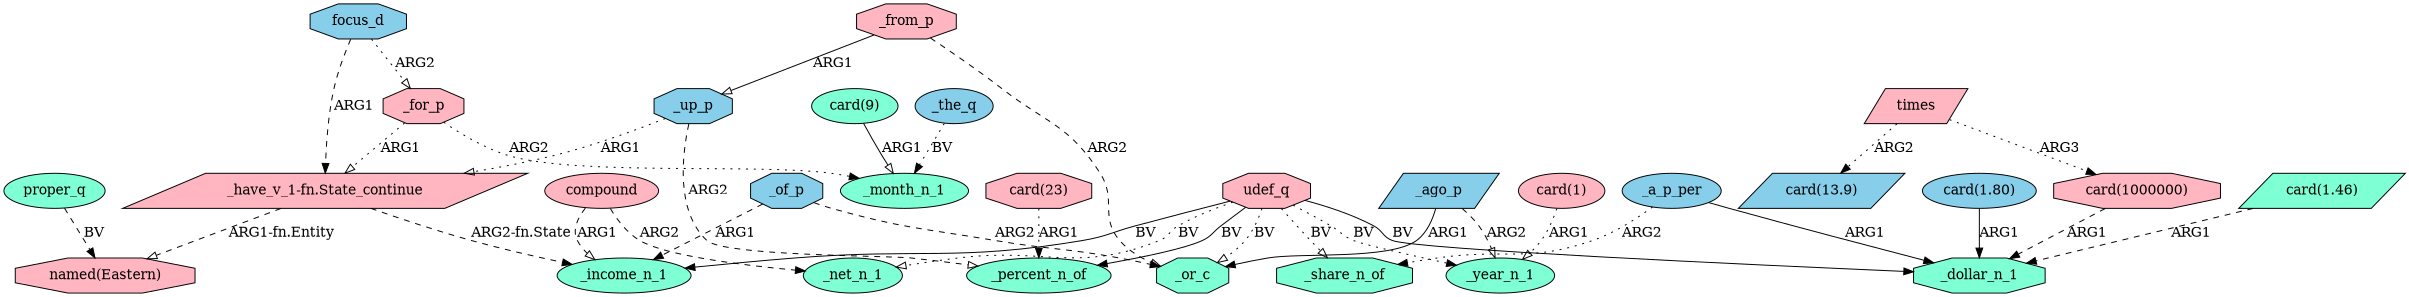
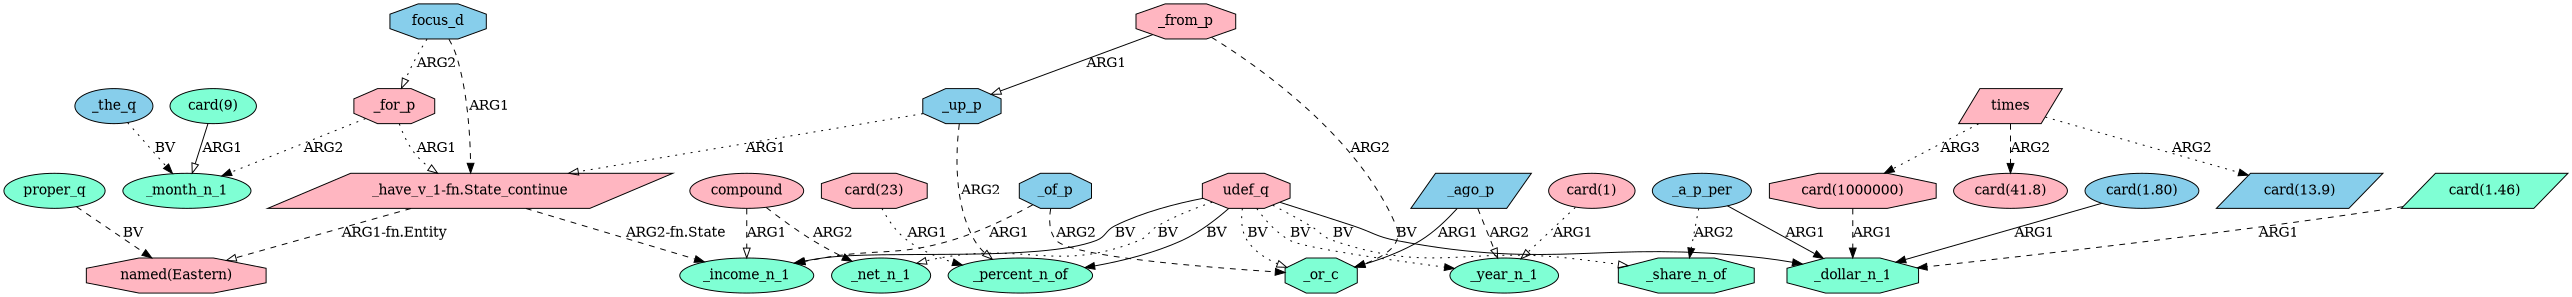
none -> (2011, 191)
